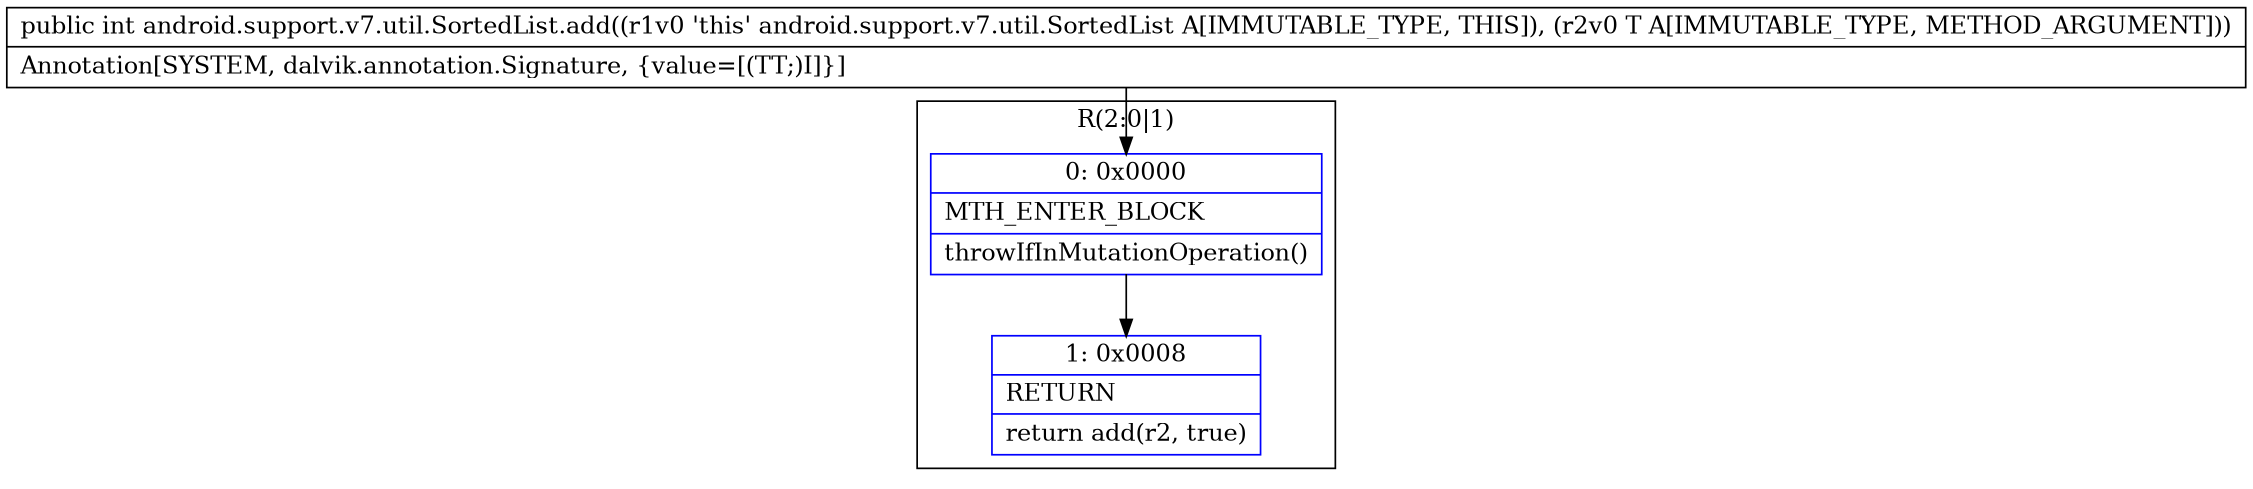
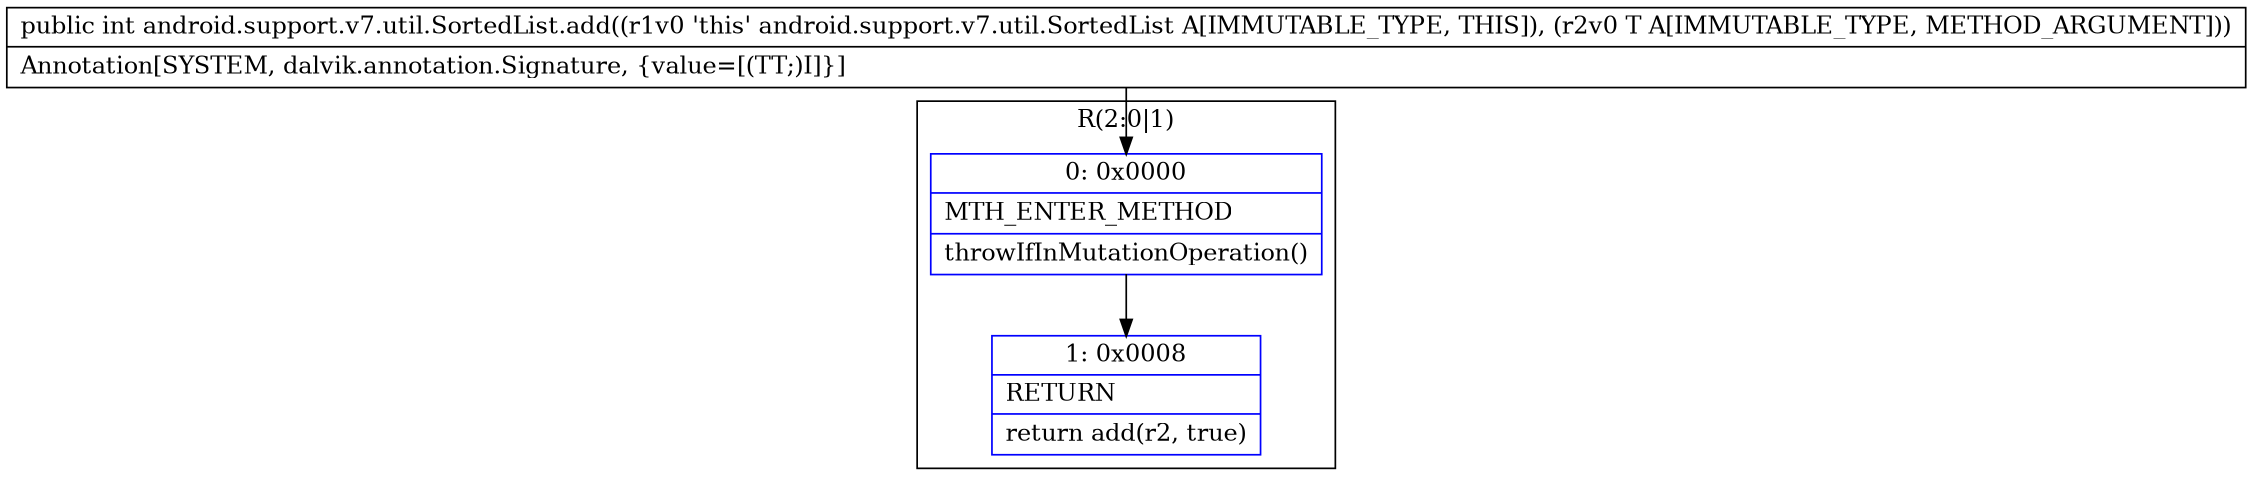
(1075, 213) -> (1089, 213)
